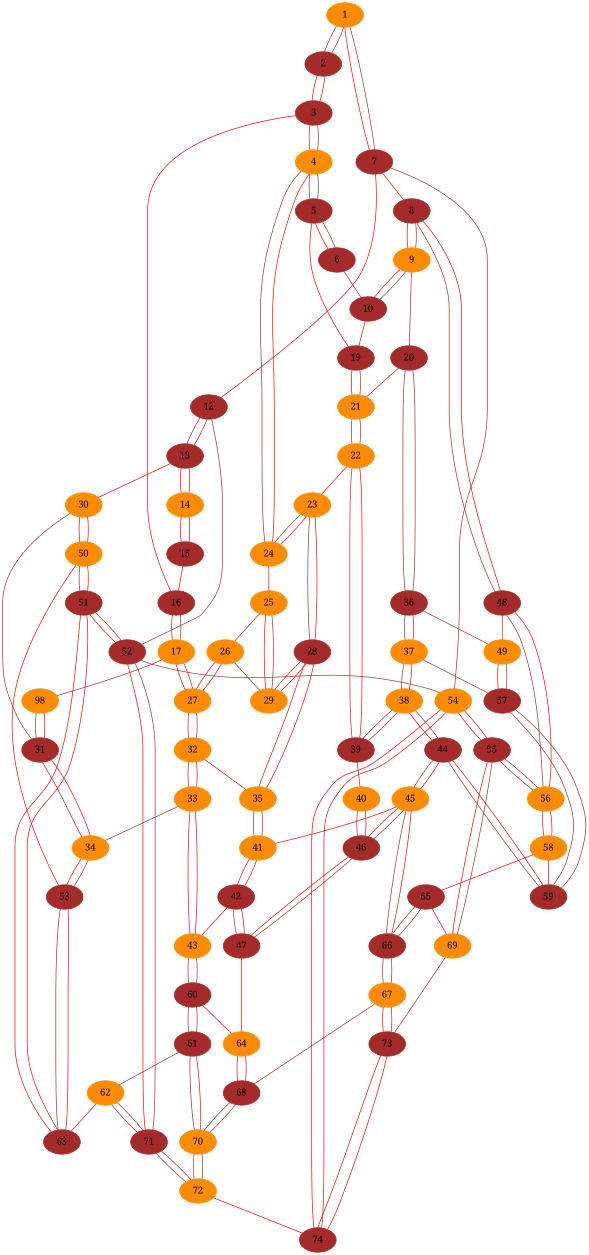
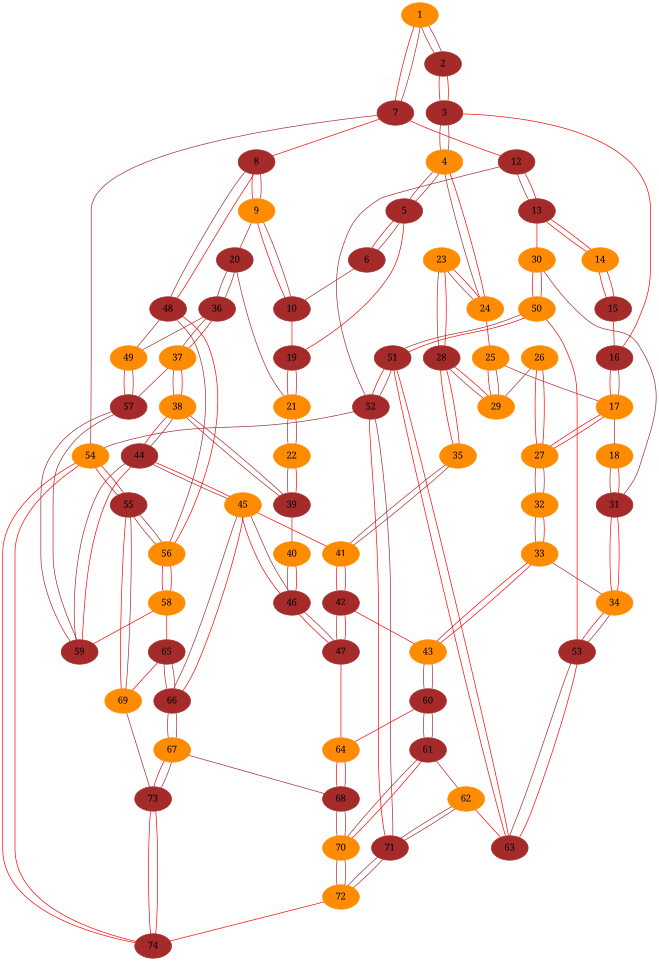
(334, 480) -> none
(247, 627) -> (551, 384)
(40, 701) -> (615, 456)
(225, 774) -> none
